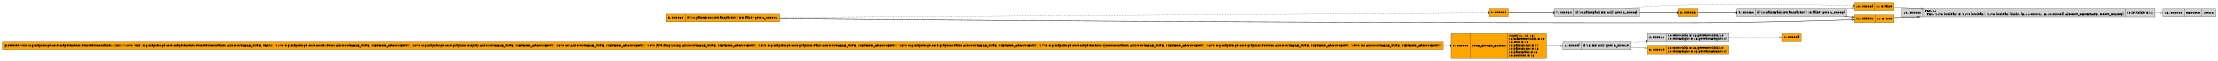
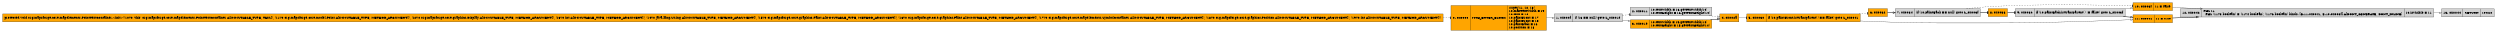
(1531, 13) -> (1890, 13)
none -> (1742, 18)
none -> (1714, 19)
(1316, 22) -> (1996, 23)
